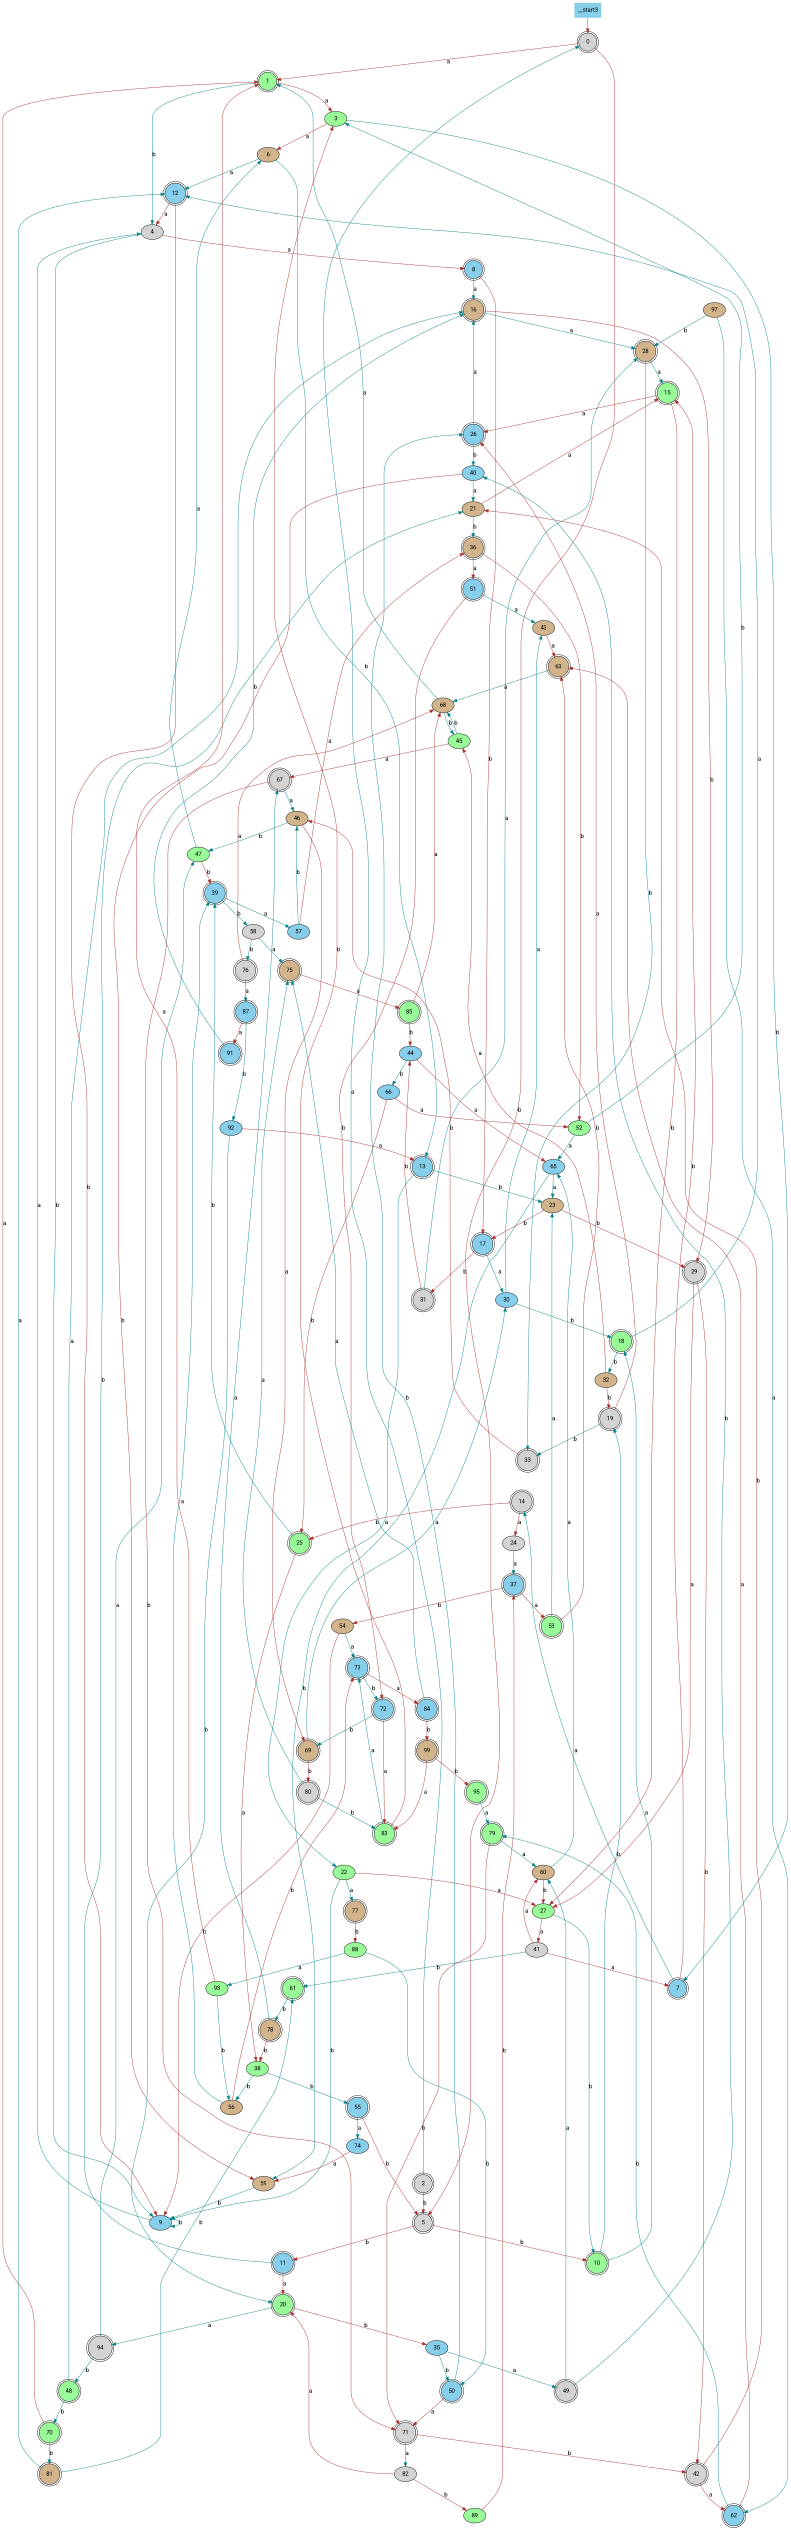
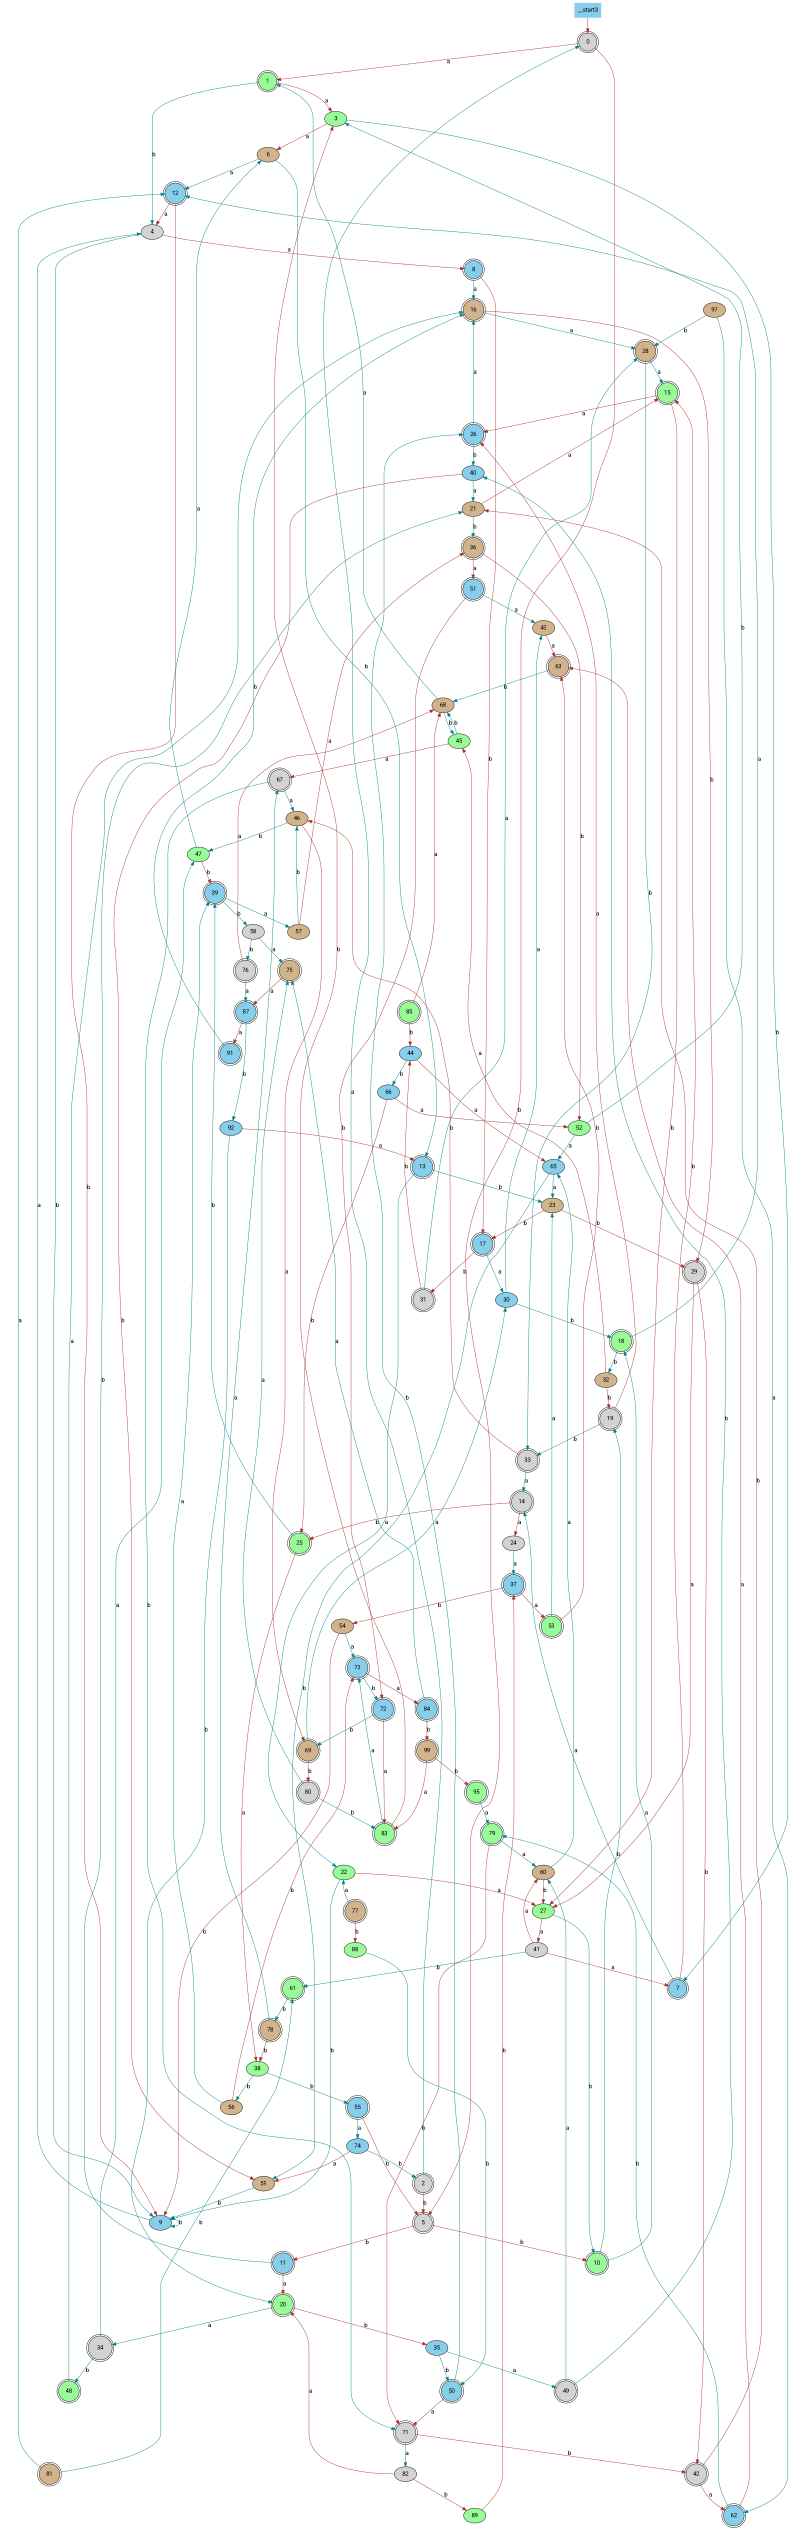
(506, 687) -> (506, 687)
(299, 932) -> (299, 932)
(347, 991) -> (272, 987)
none -> (525, 1479)
(147, 1646) -> (147, 1646)
(349, 1889) -> (345, 1894)
(217, 1989) -> none
none -> (390, 2162)
(100, 2348) -> (100, 2348)
(50, 2433) -> none
